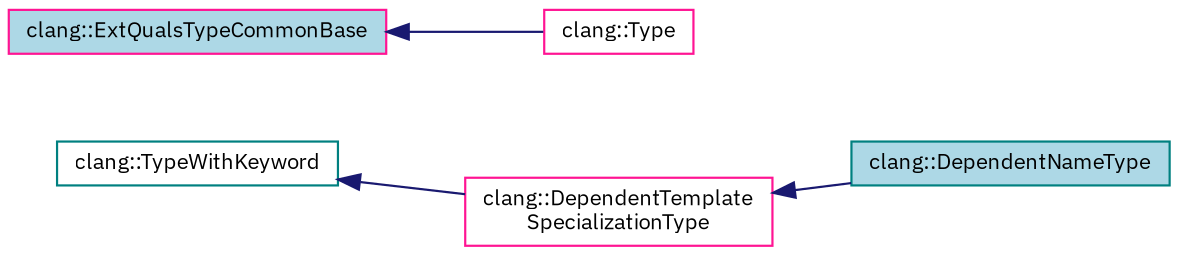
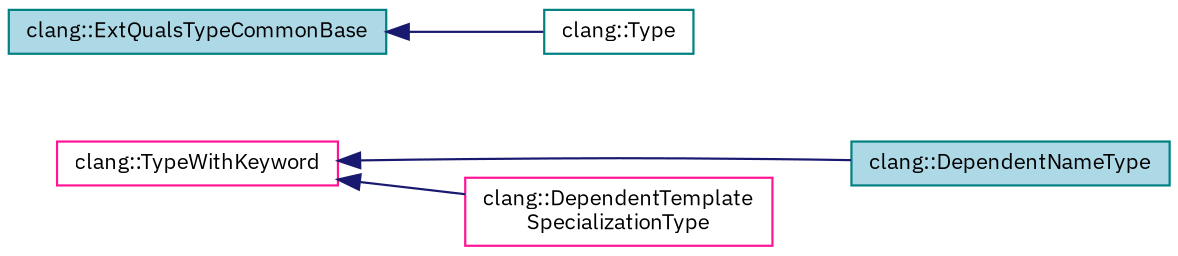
(198, 32) -> (198, 32)
(619, 32) -> (619, 32)
(198, 163) -> (198, 163)
(823, 187) -> (606, 158)
